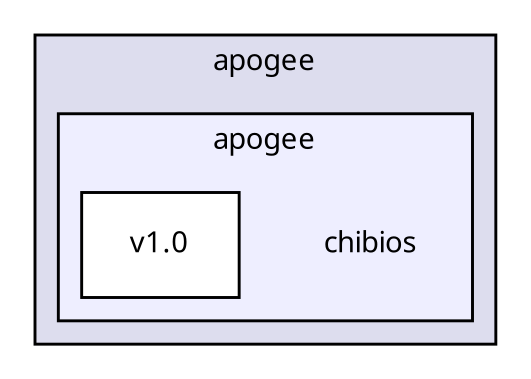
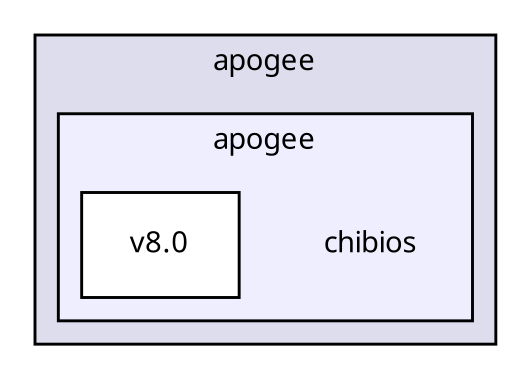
(160, 245) -> (160, 245)
